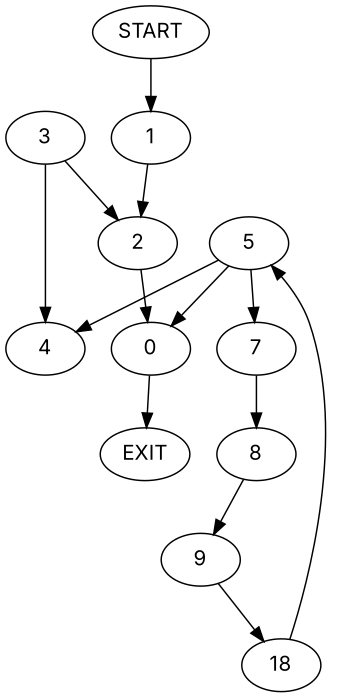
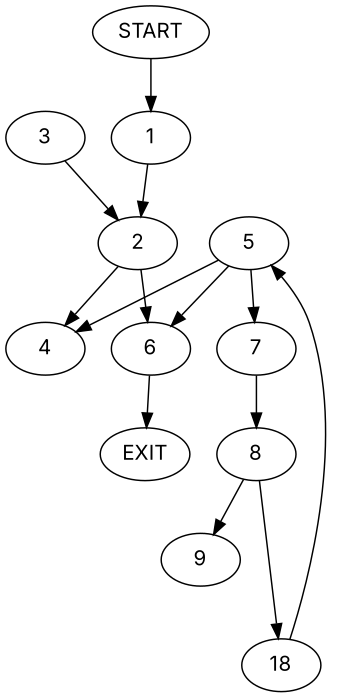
(45, 236) -> (97, 290)
(151, 349) -> (151, 349)
(236, 607) -> (268, 552)
